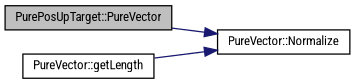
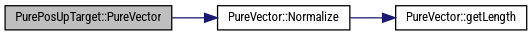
(179, 55) -> (366, 18)
